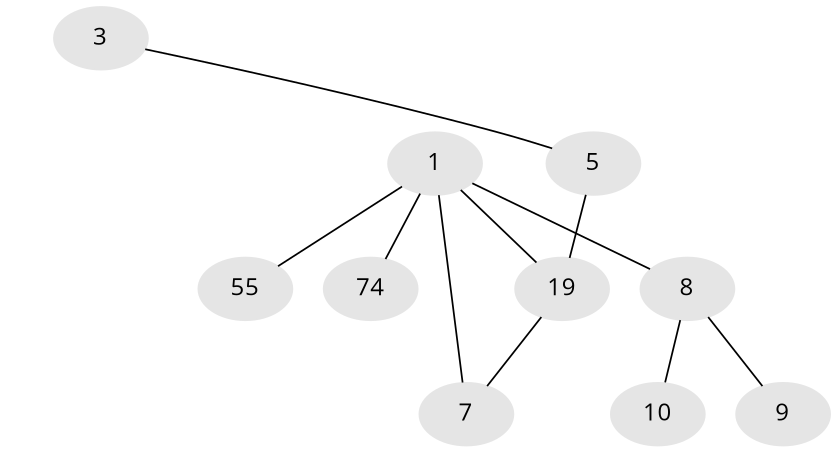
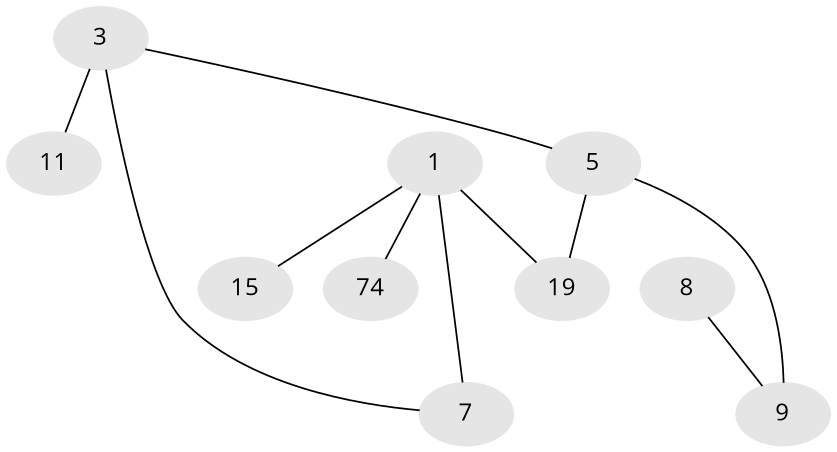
none -> (54, 164)
(561, 226) -> none
none -> (747, 254)
(245, 289) -> (245, 289)
(514, 352) -> (181, 318)
(658, 414) -> none
